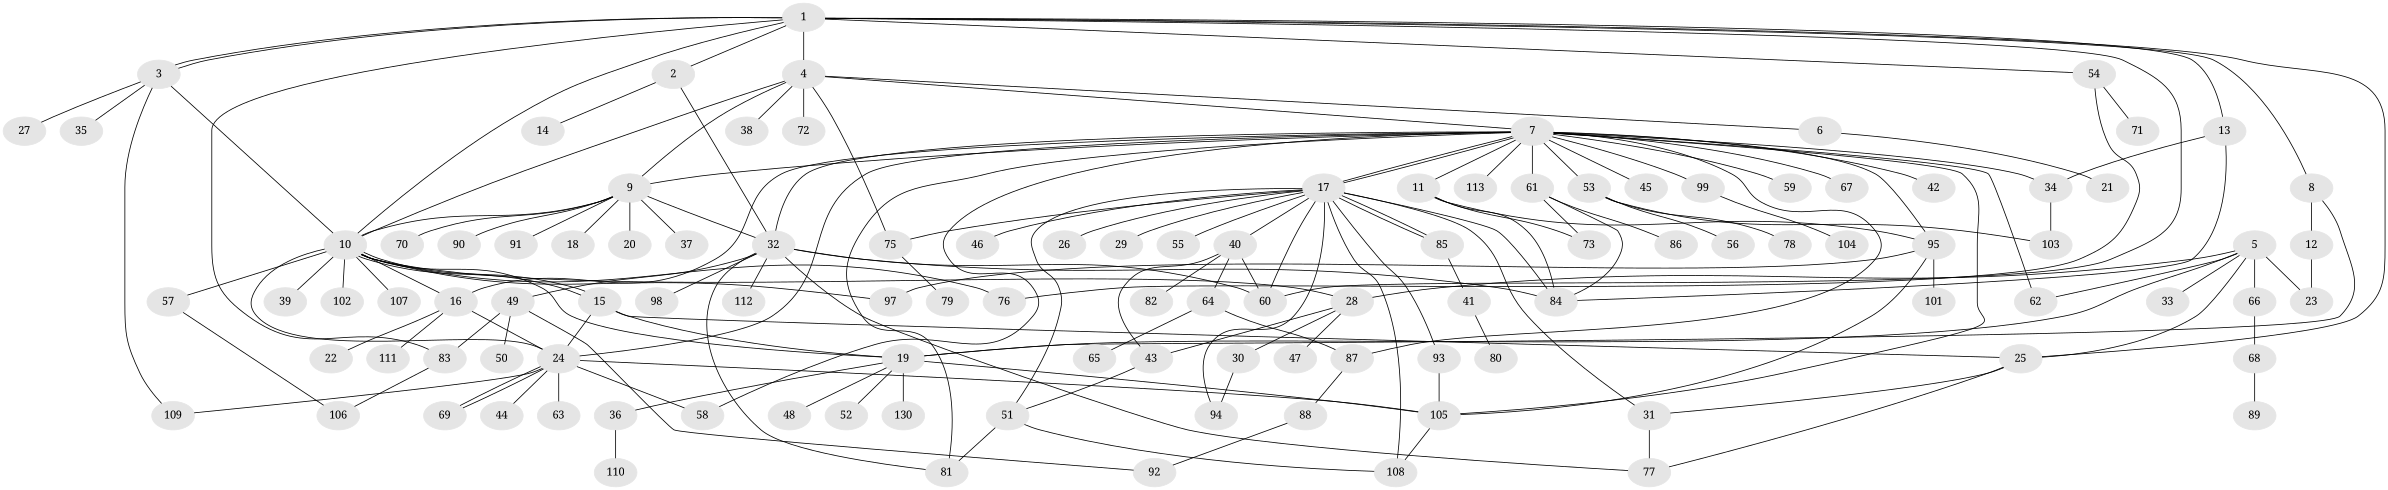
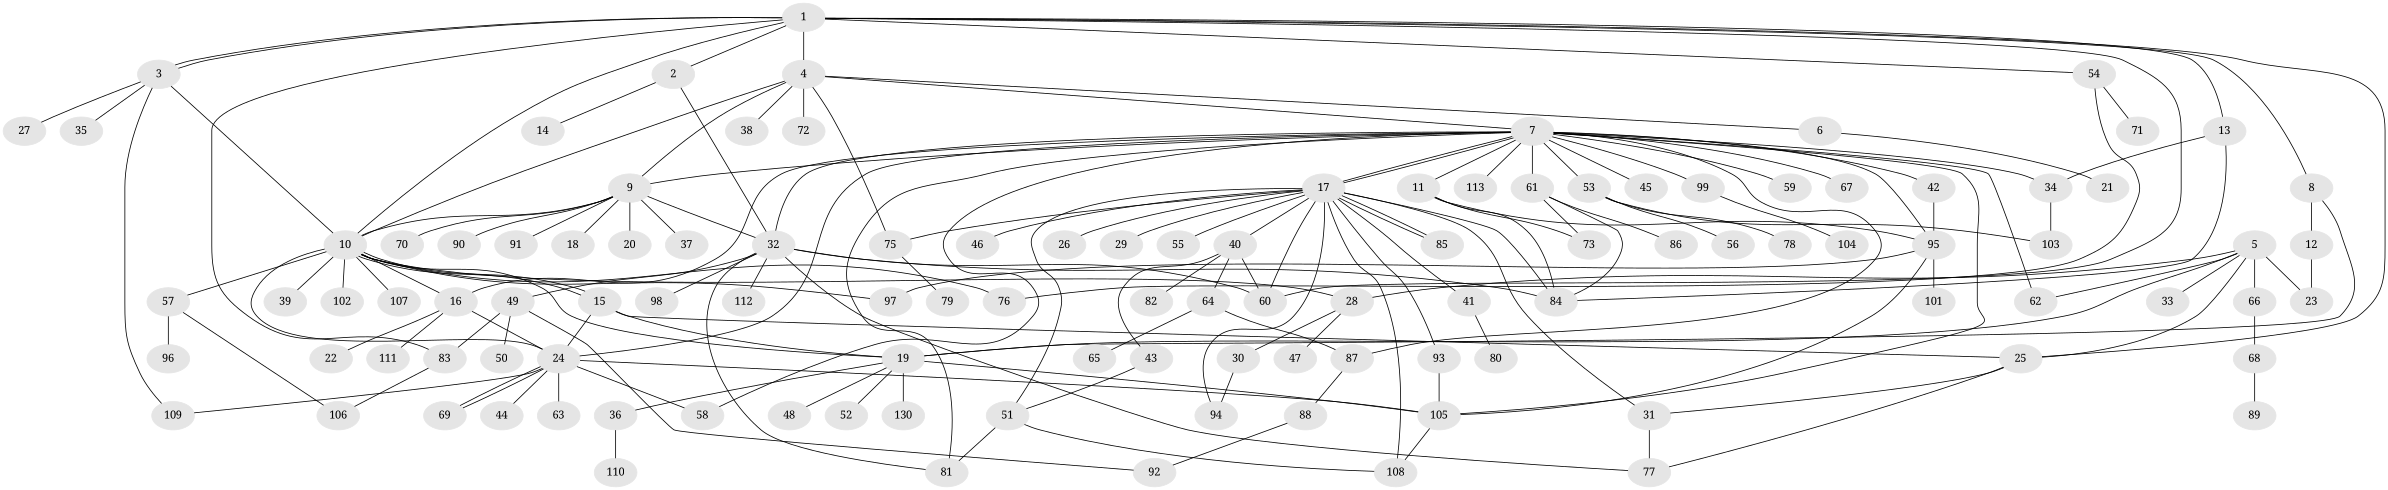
none -> (1934, 217)
(1456, 273) -> (1397, 245)
(1252, 330) -> none
none -> (168, 359)
